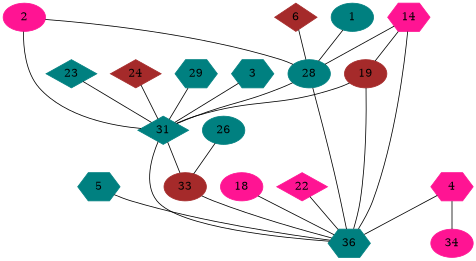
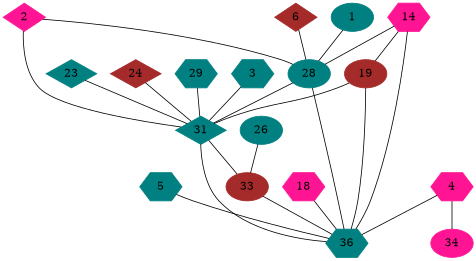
(24, 17) -> (24, 17)
(242, 187) -> (304, 187)
(302, 187) -> none
